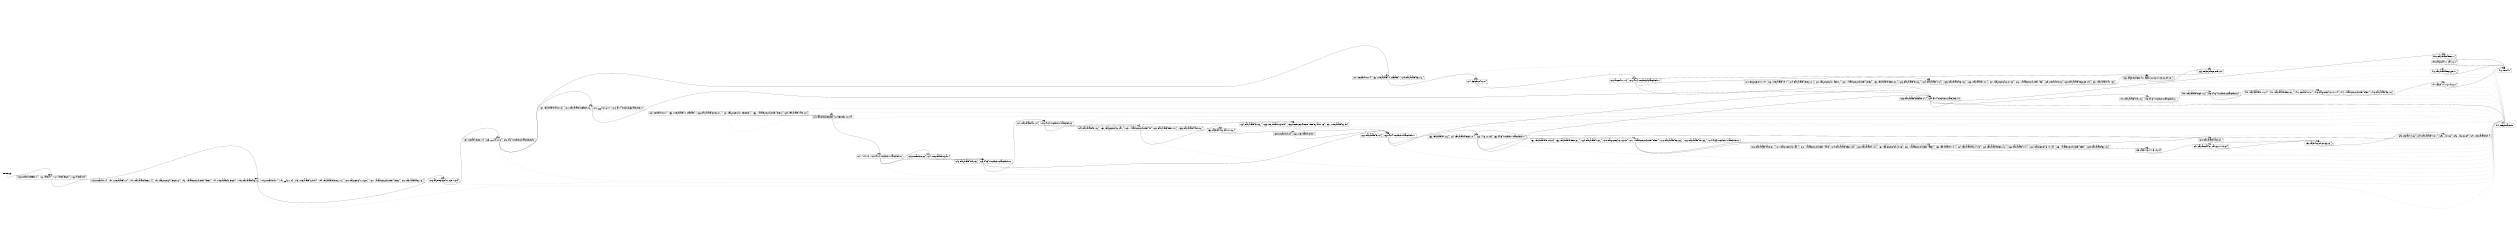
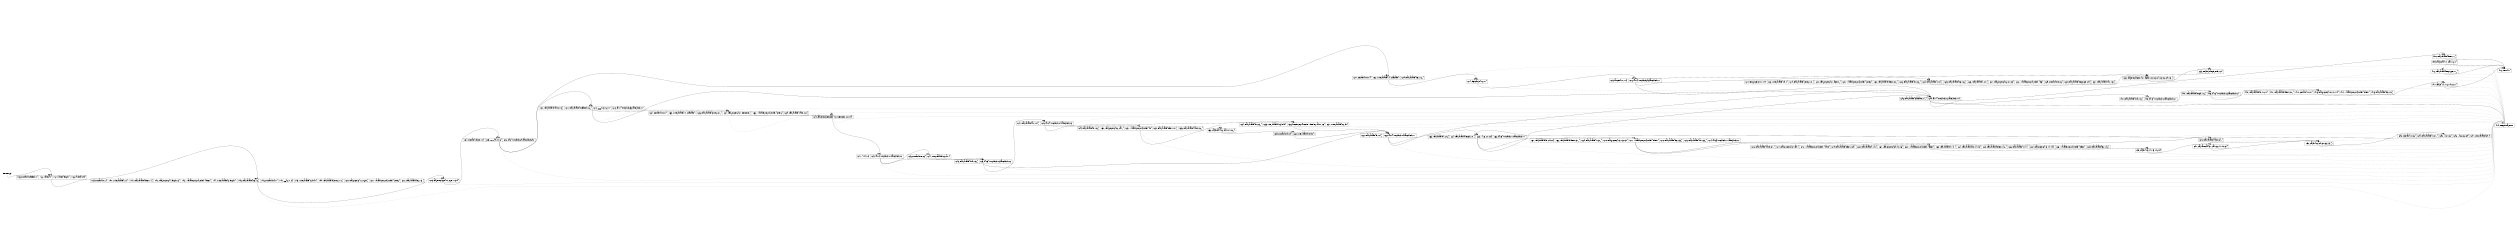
none -> (660, 111)
